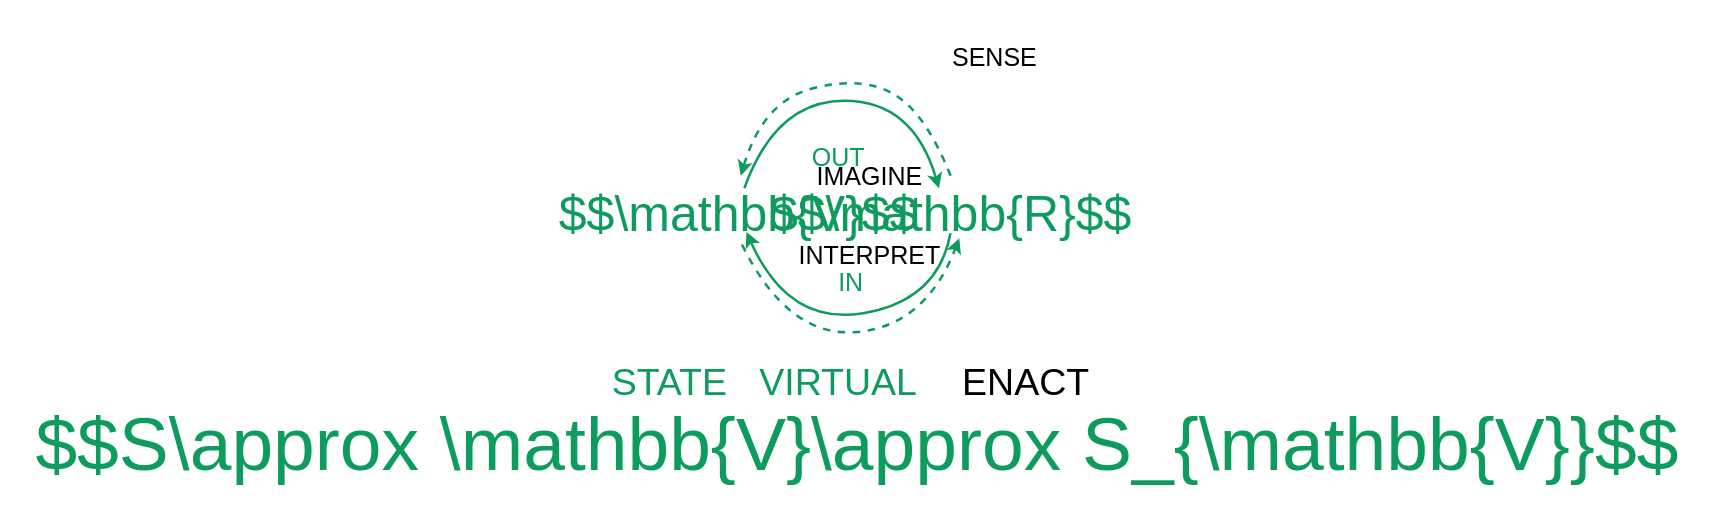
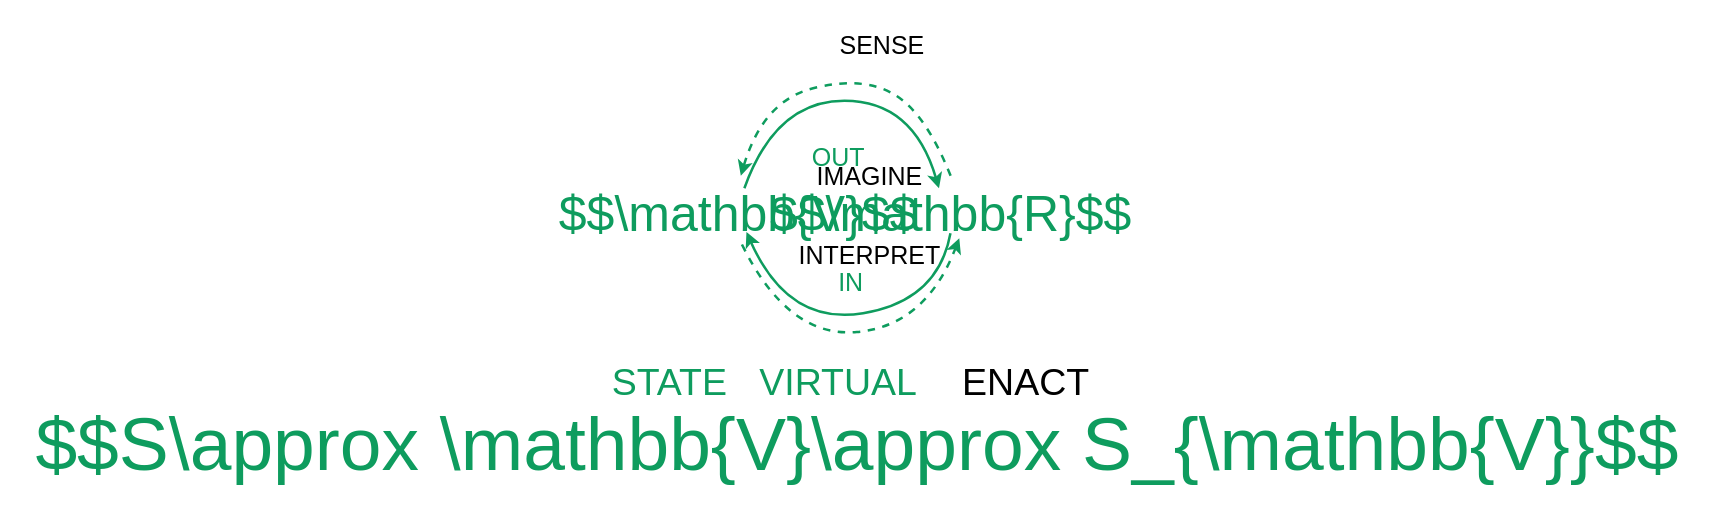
(994, 57) -> (882, 44)
